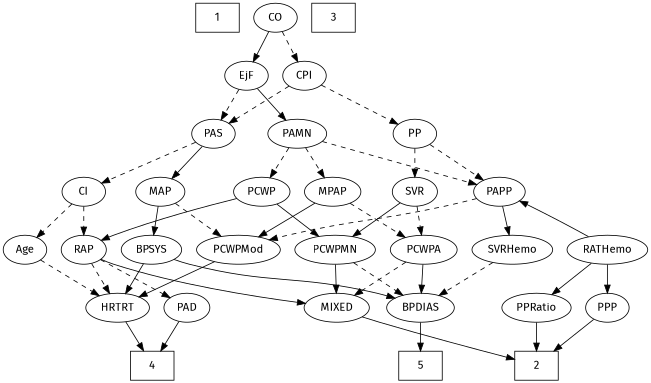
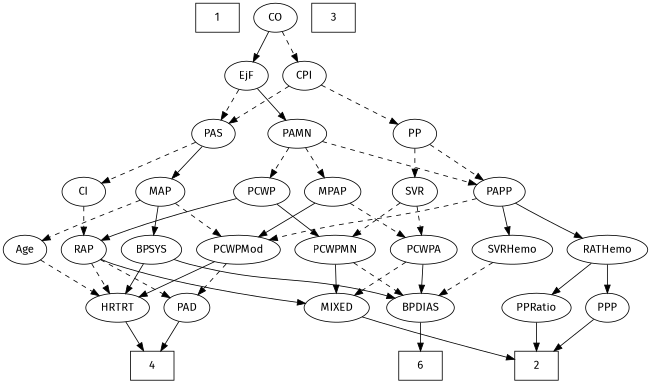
(388, 212) -> (388, 212)
(57, 218) -> (95, 218)
(558, 220) -> (545, 219)
none -> (215, 276)
(420, 366) -> (420, 366)
